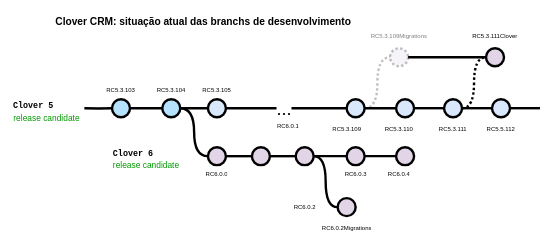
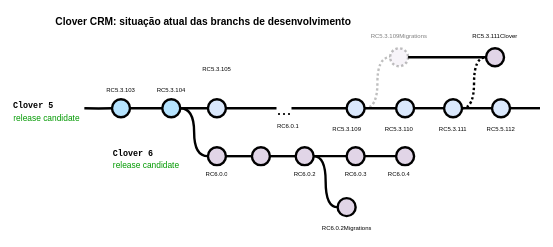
(217, 90) -> (217, 69)
(305, 207) -> (305, 174)
